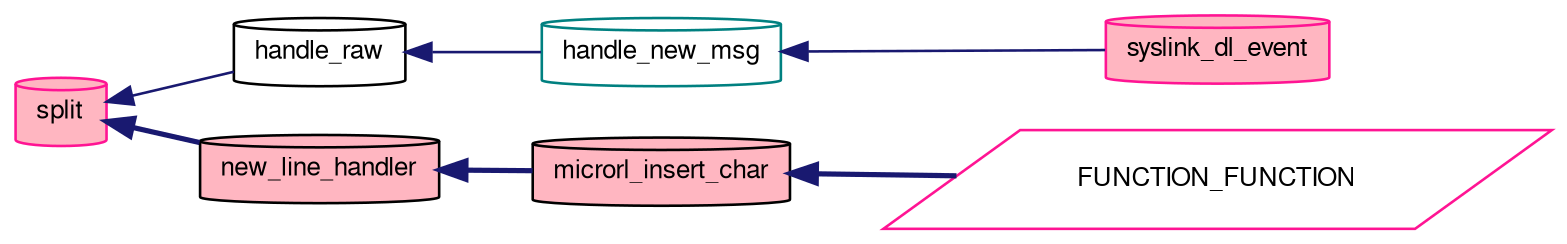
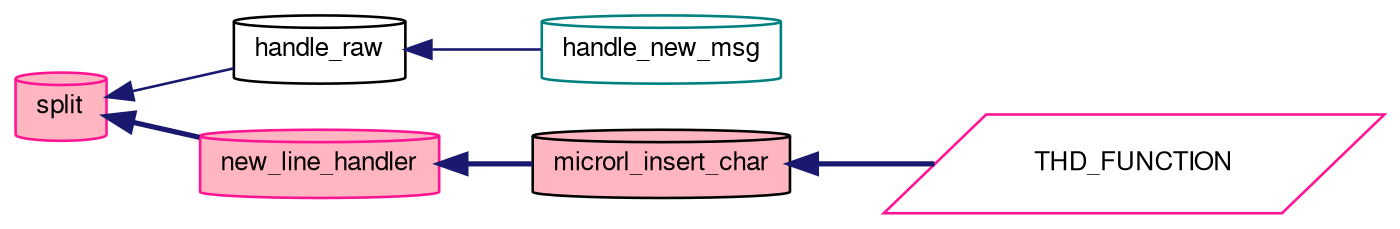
(1218, 50) -> none
(320, 169) -> (320, 164)
(1218, 179) -> (1134, 164)
